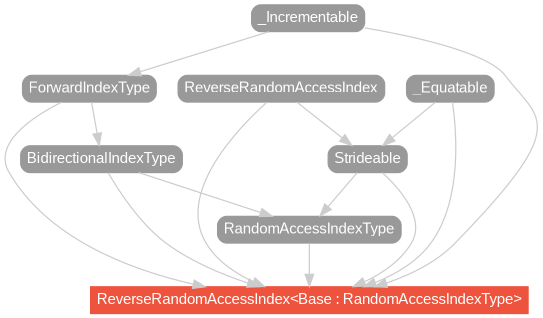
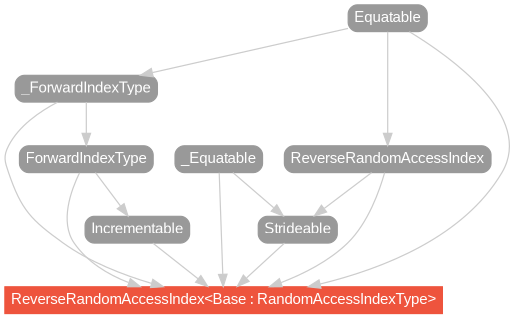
(308, 18) -> (86, 89)
none -> (388, 18)
(102, 159) -> (137, 230)
(309, 230) -> none
